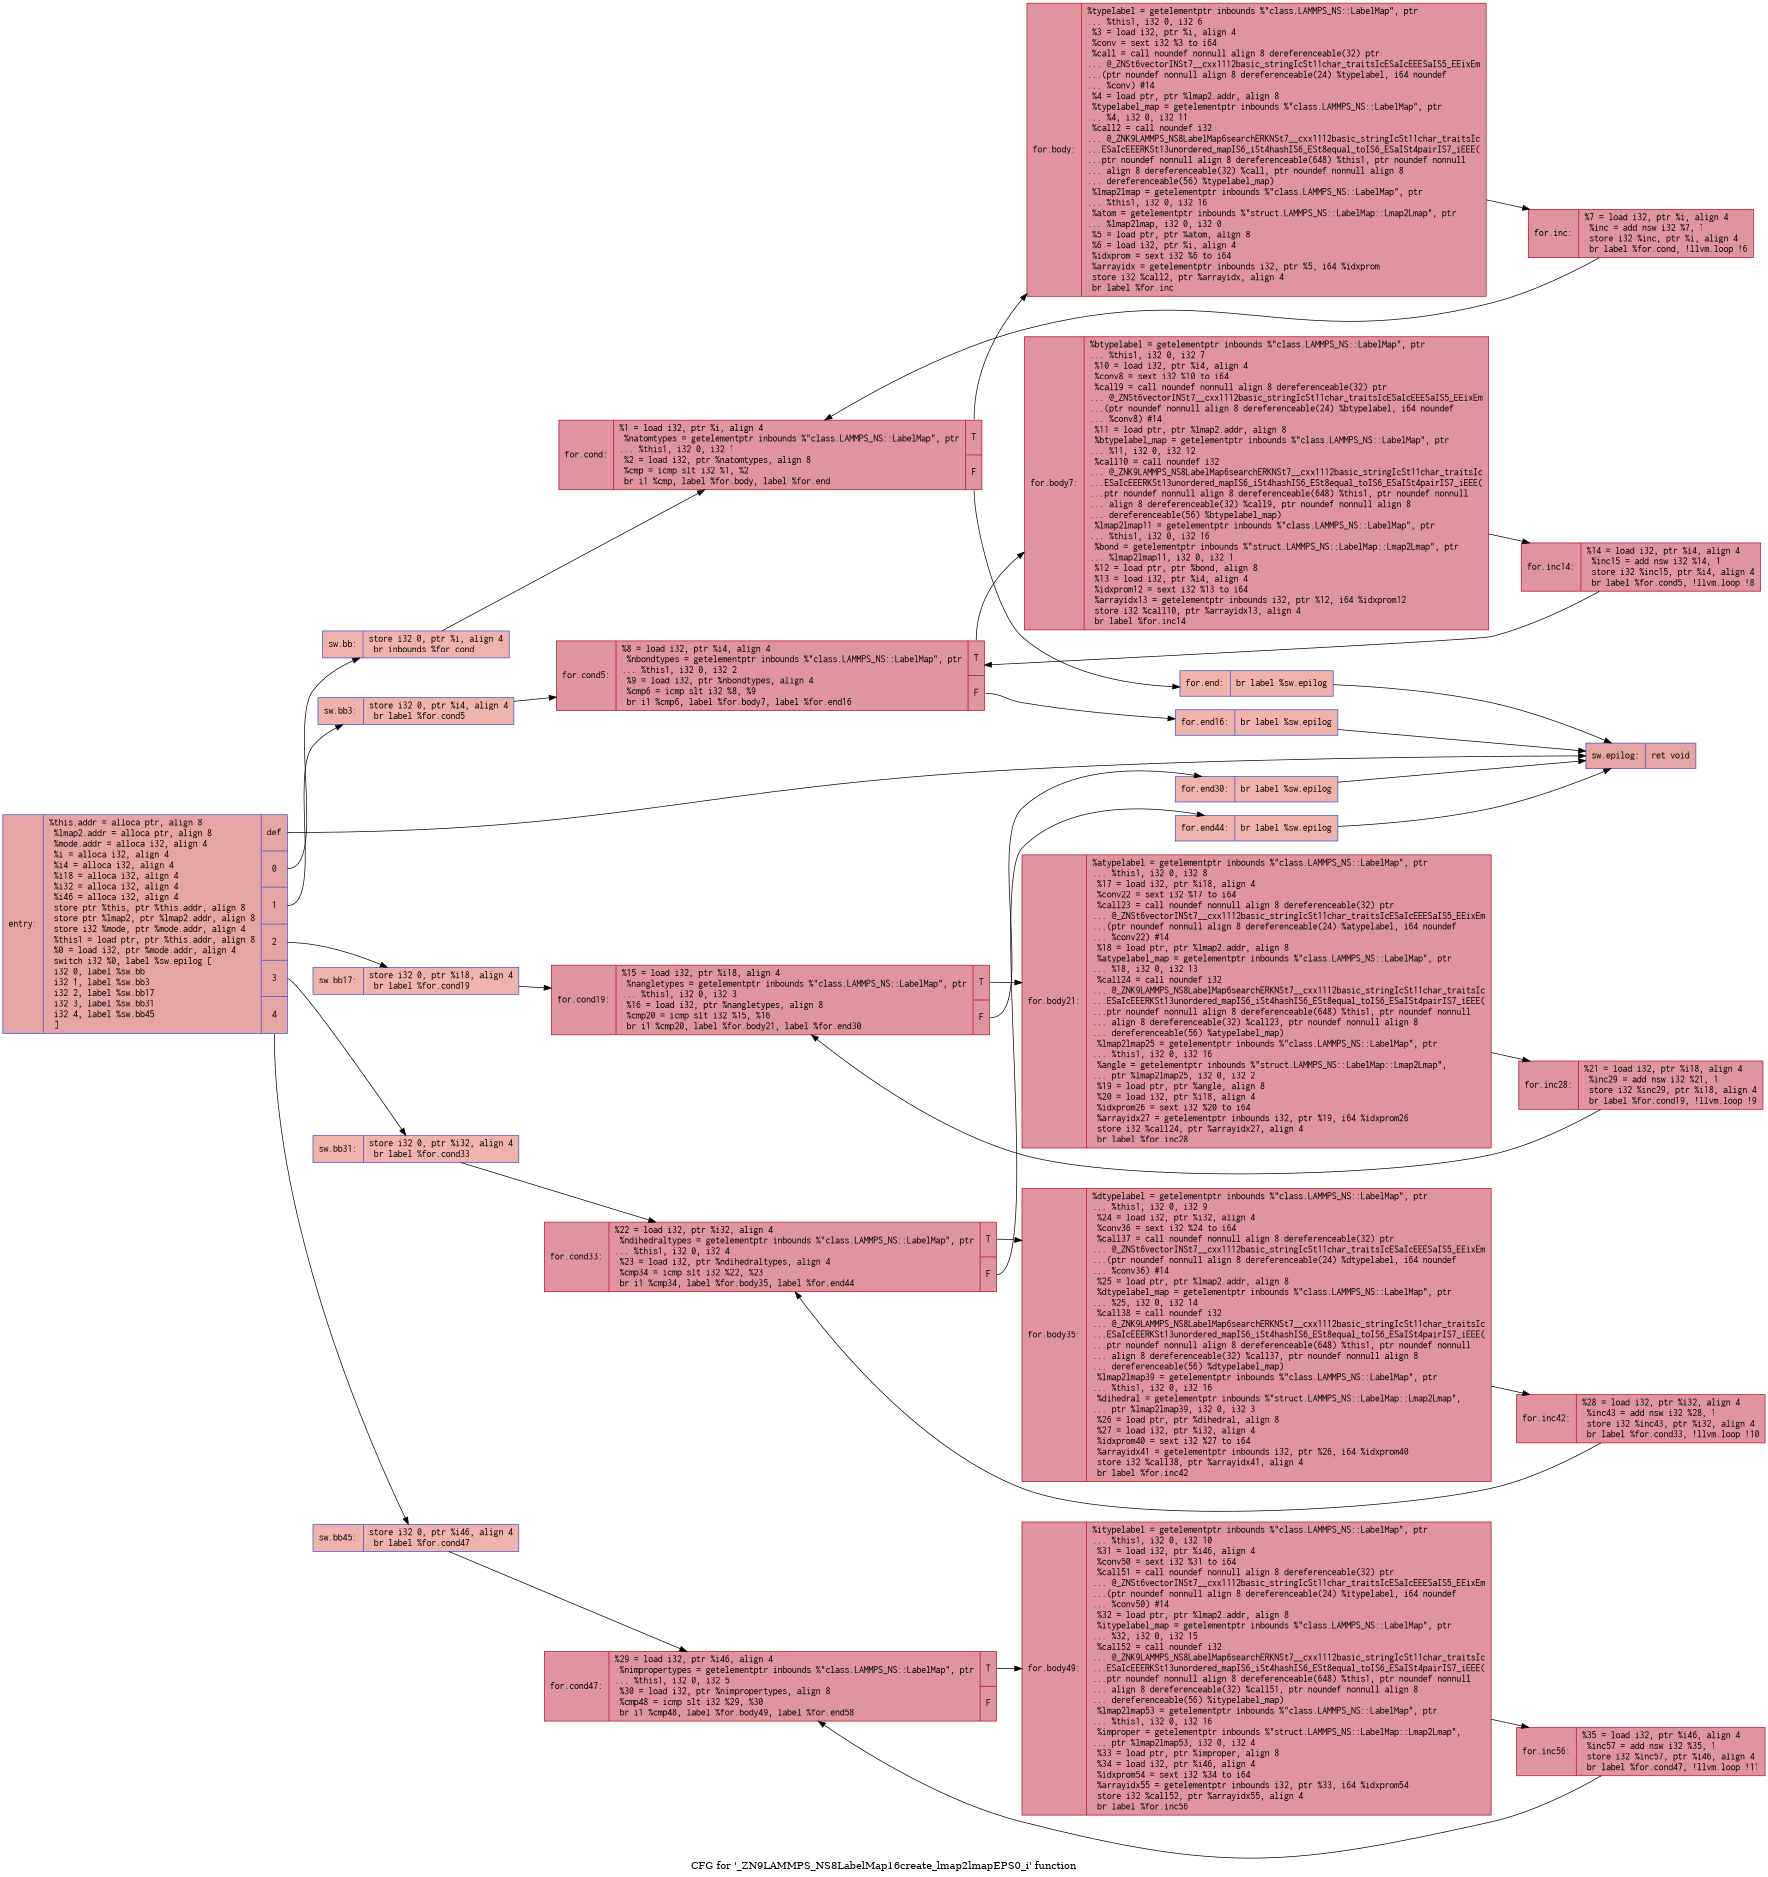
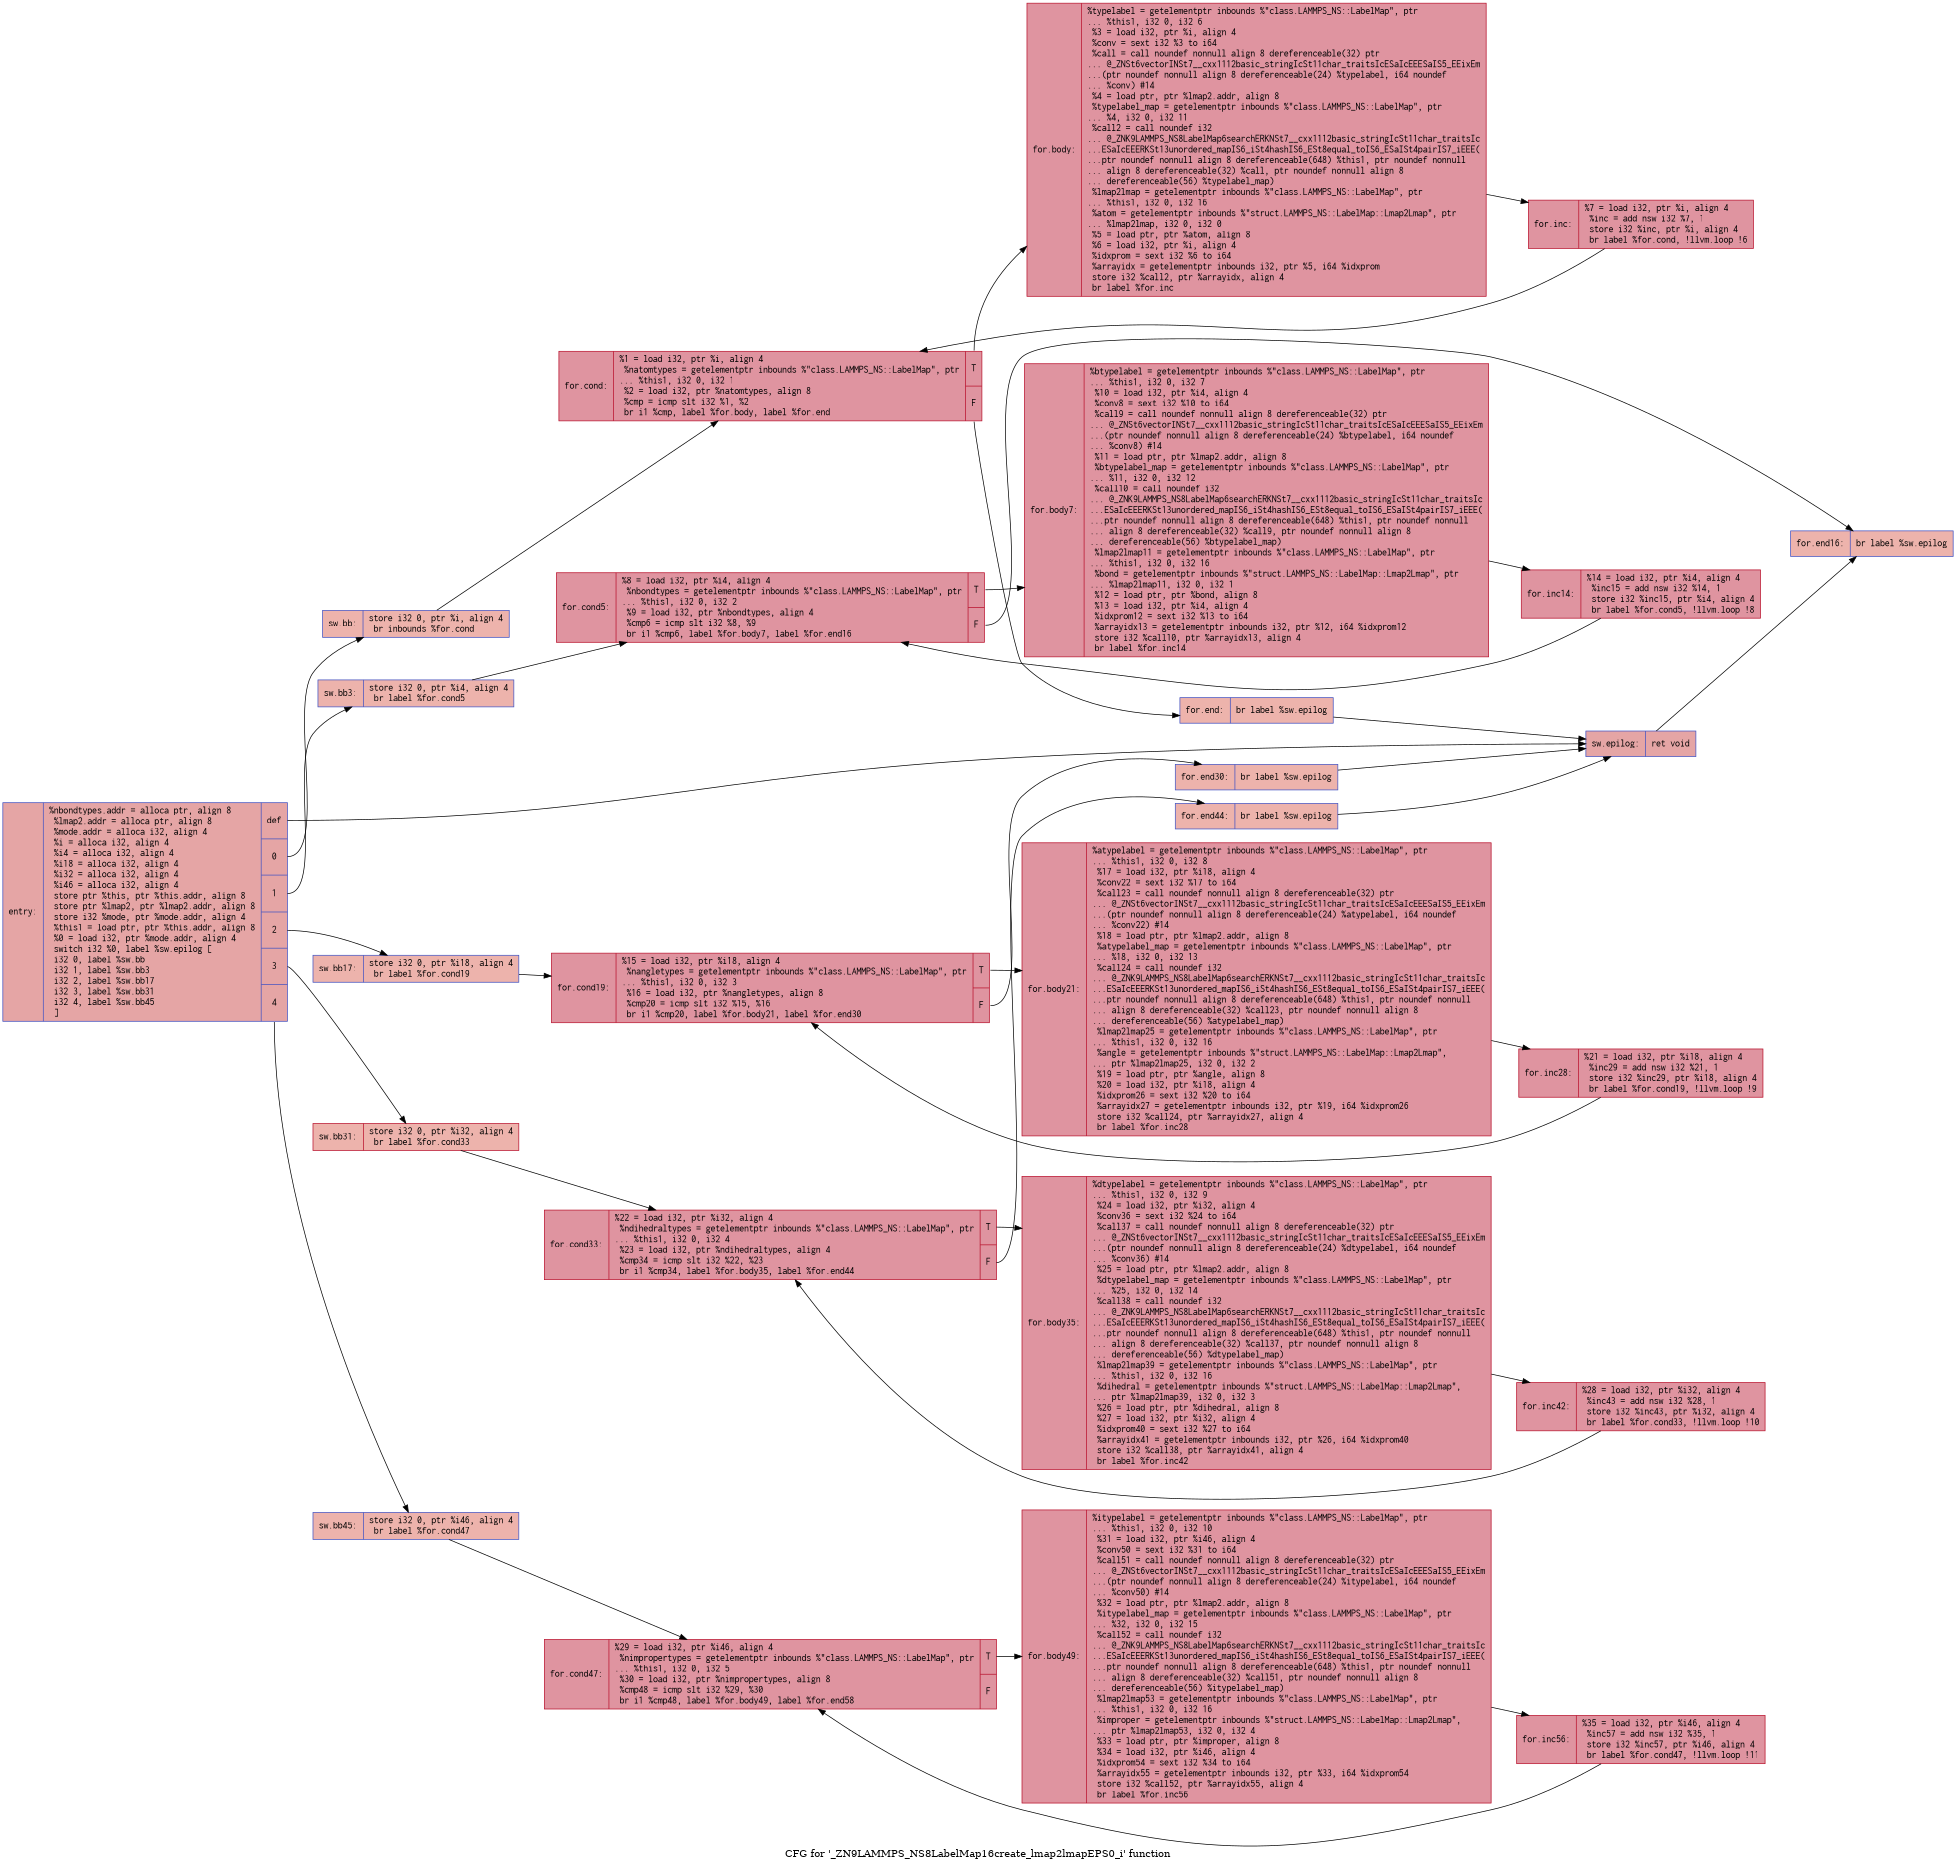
(1458, 740) -> (1754, 646)
(126, 823) -> (140, 810)
(416, 1149) -> (416, 1137)
